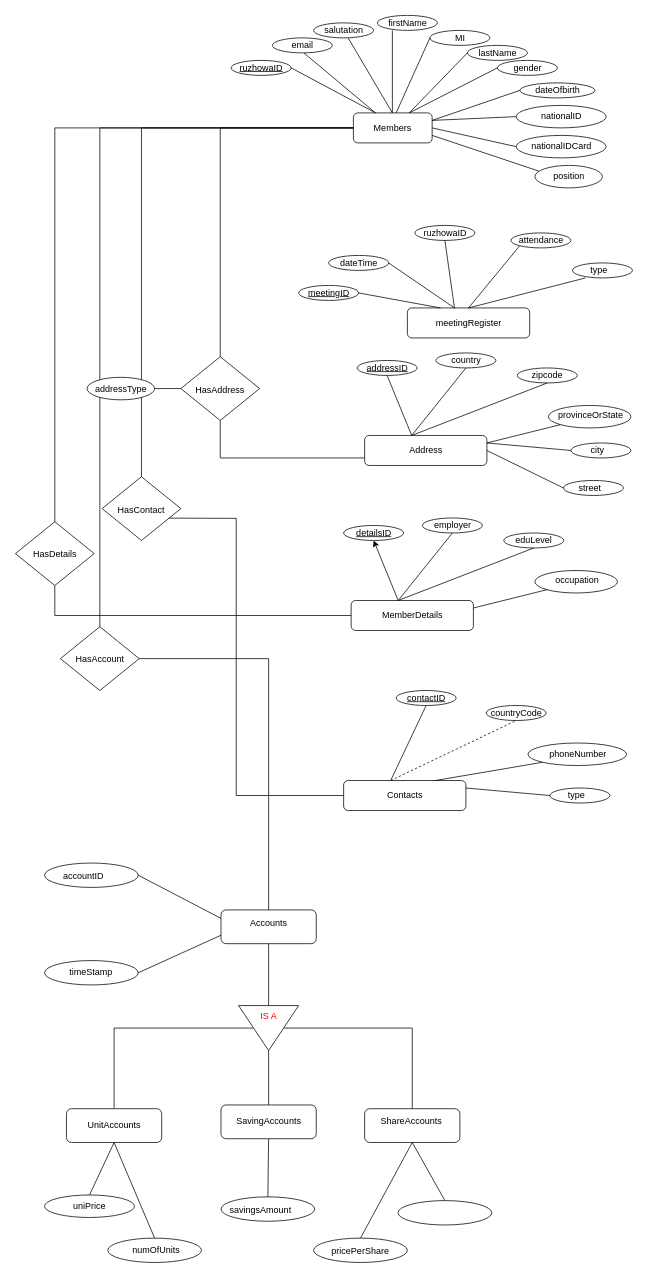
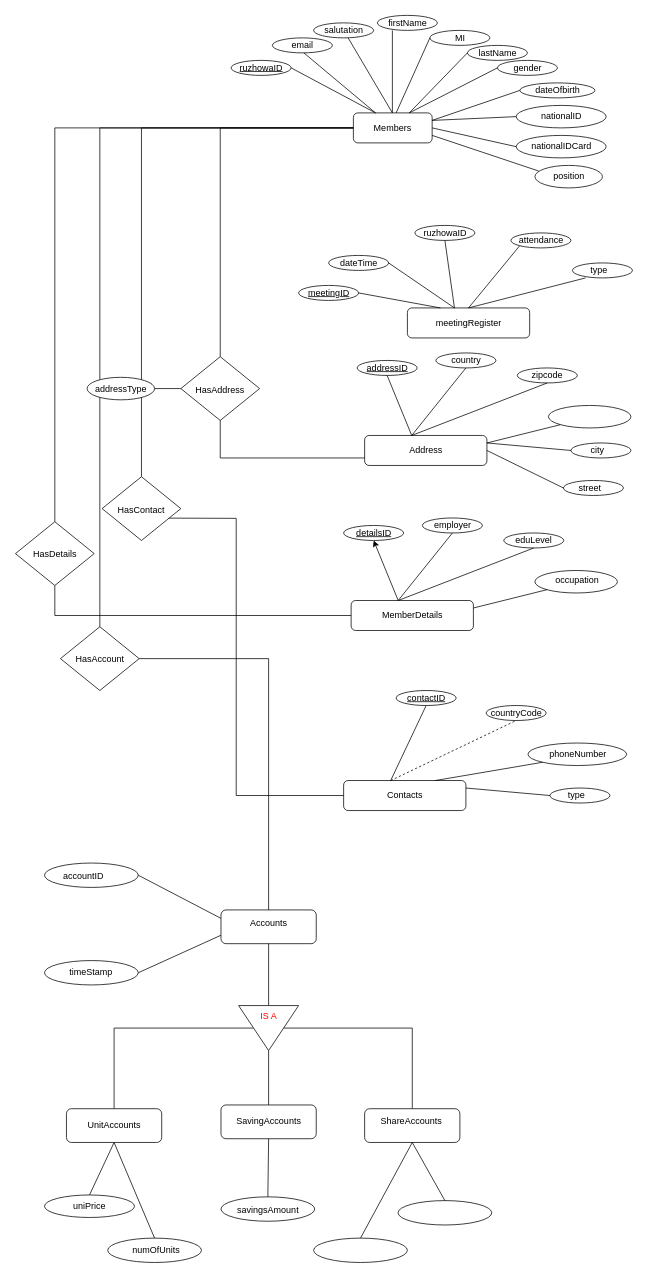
(591, 415) -> none
(260, 1210) -> (268, 1210)
(360, 1251) -> none
